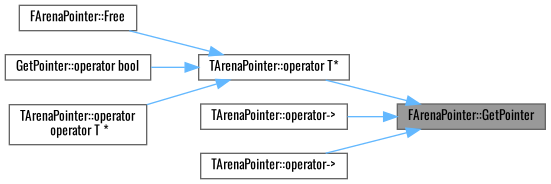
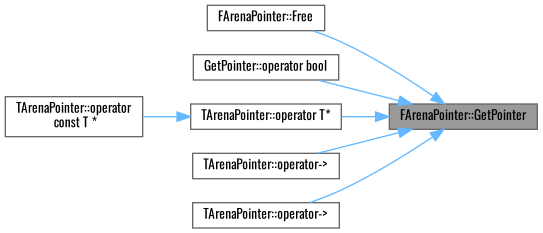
(169, 41) -> (375, 59)
(168, 67) -> (358, 90)
(78, 125) -> (74, 117)
